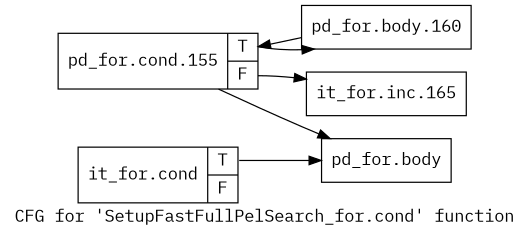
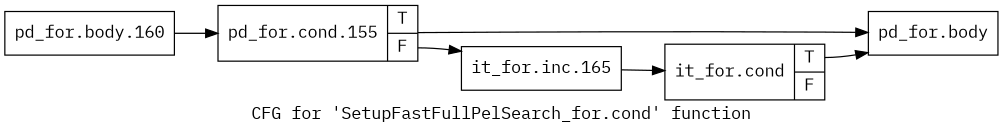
(281, 49) -> none
none -> (637, 70)
